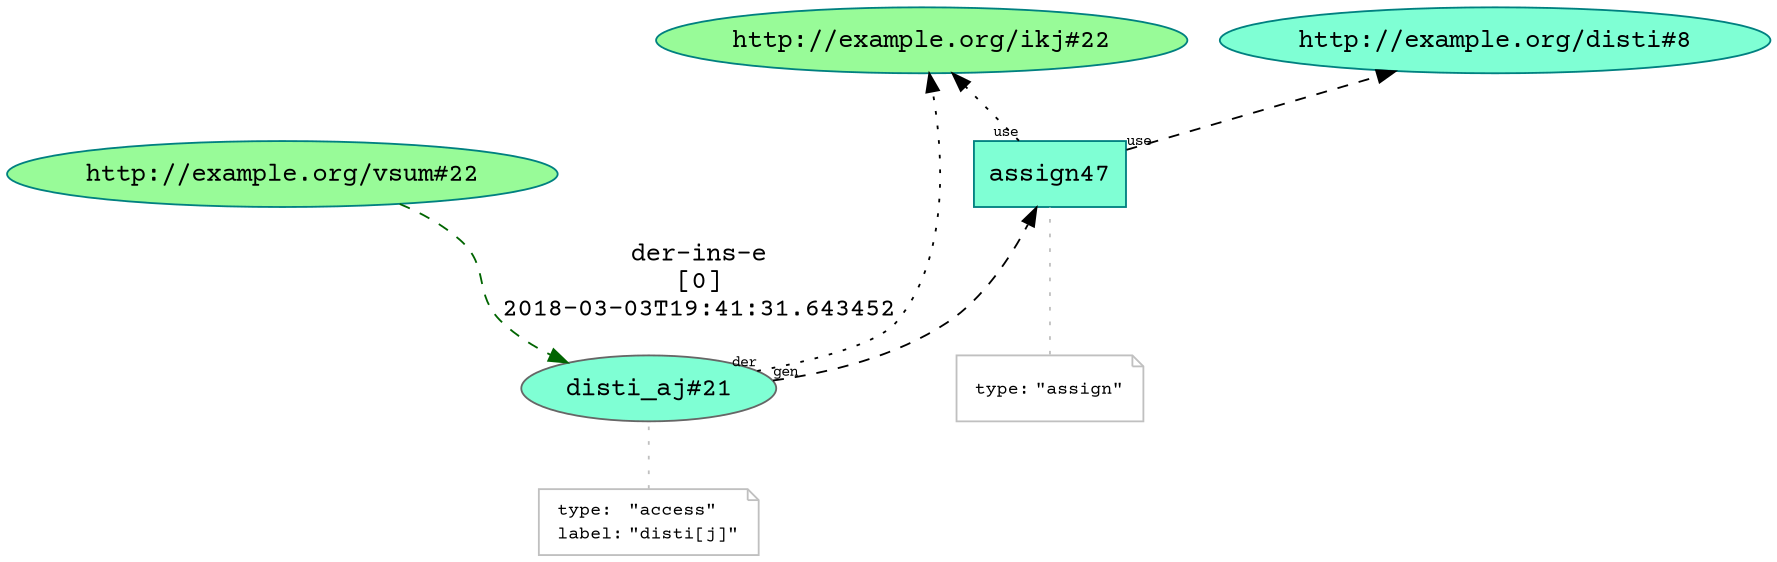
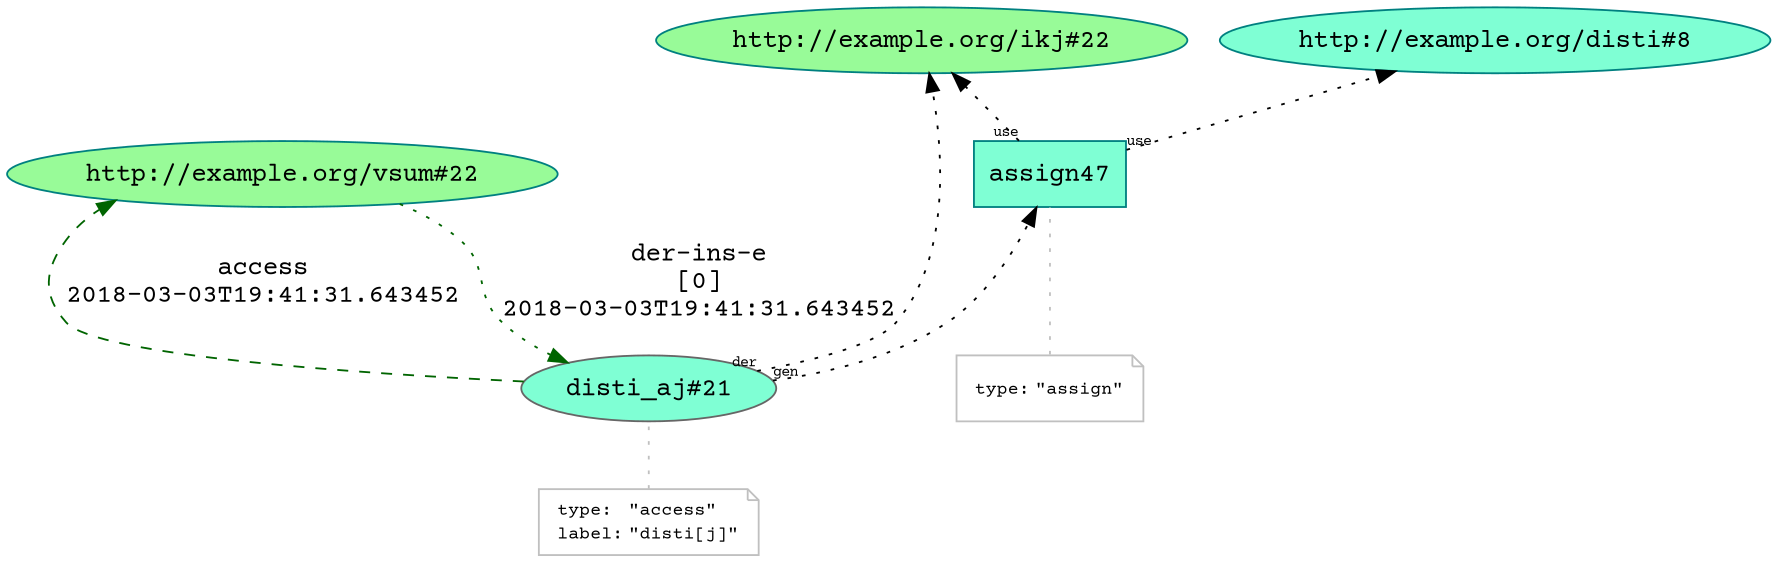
(1252, 113) -> (1252, 113)
(480, 275) -> (480, 275)
(923, 337) -> (923, 337)
none -> (225, 359)
